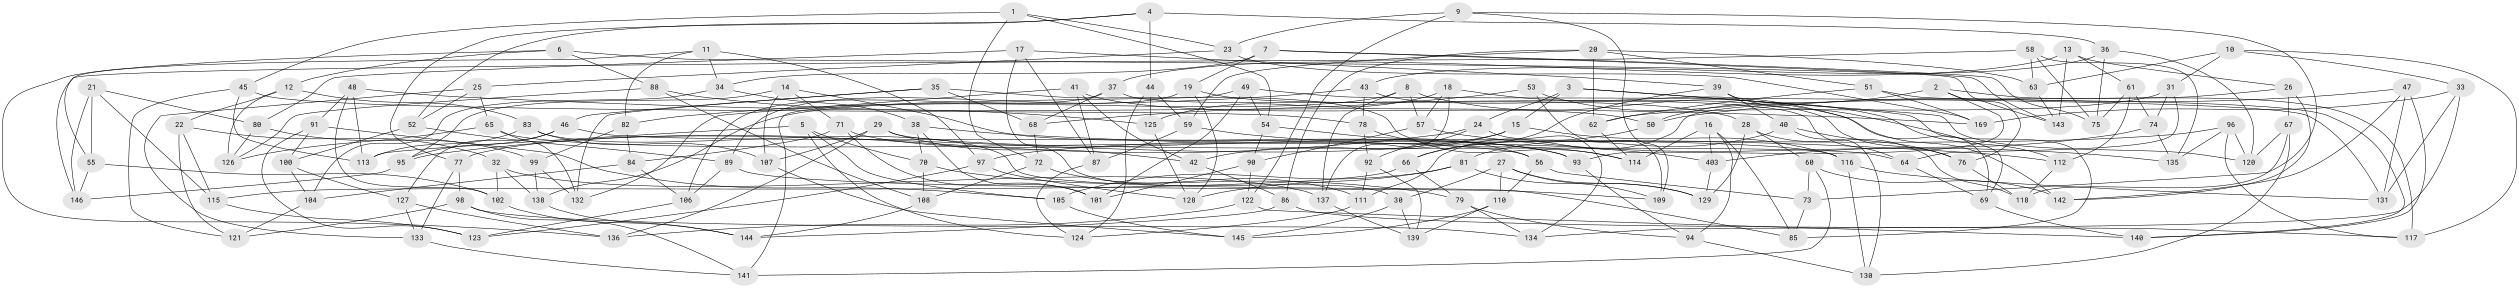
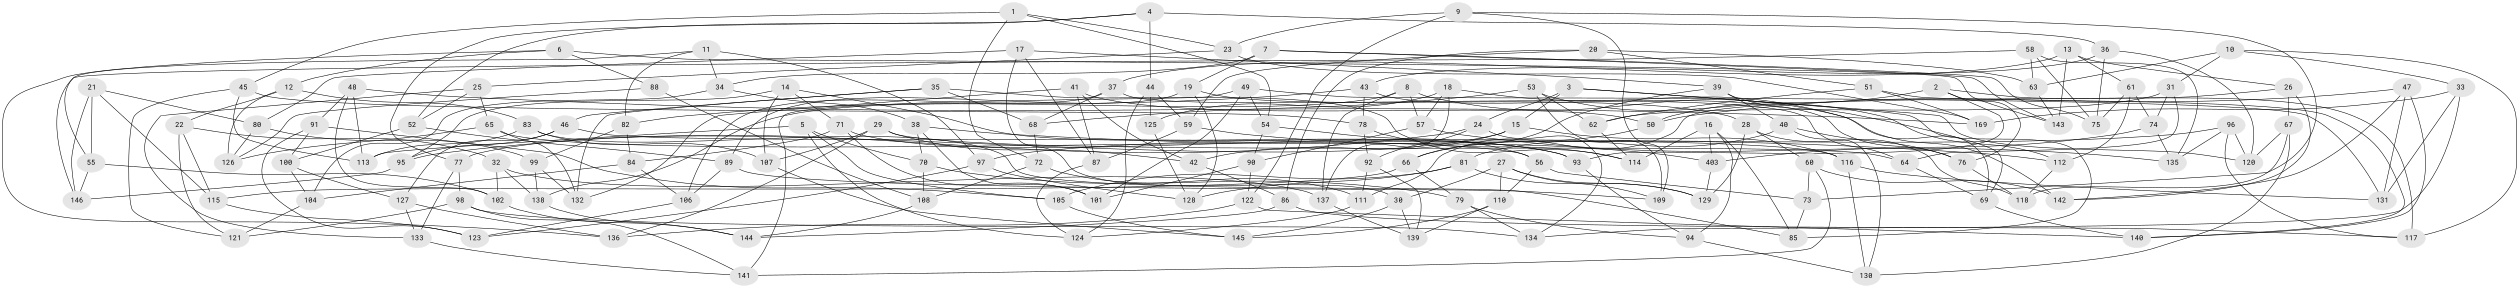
(1593, 86) -> (1562, 106)
(902, 110) -> none
